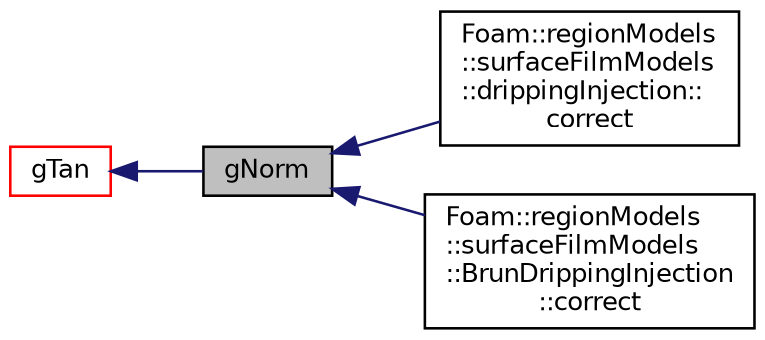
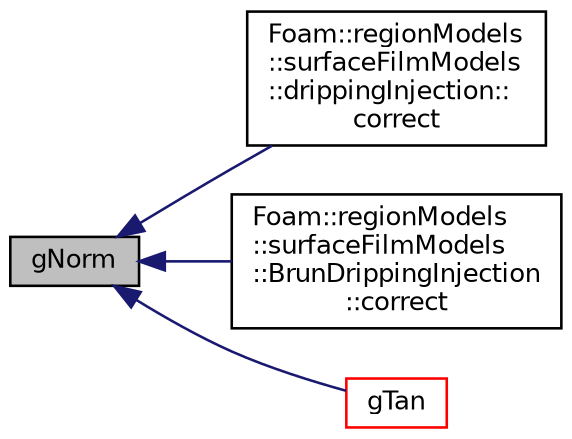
(170, 171) -> (237, 354)
